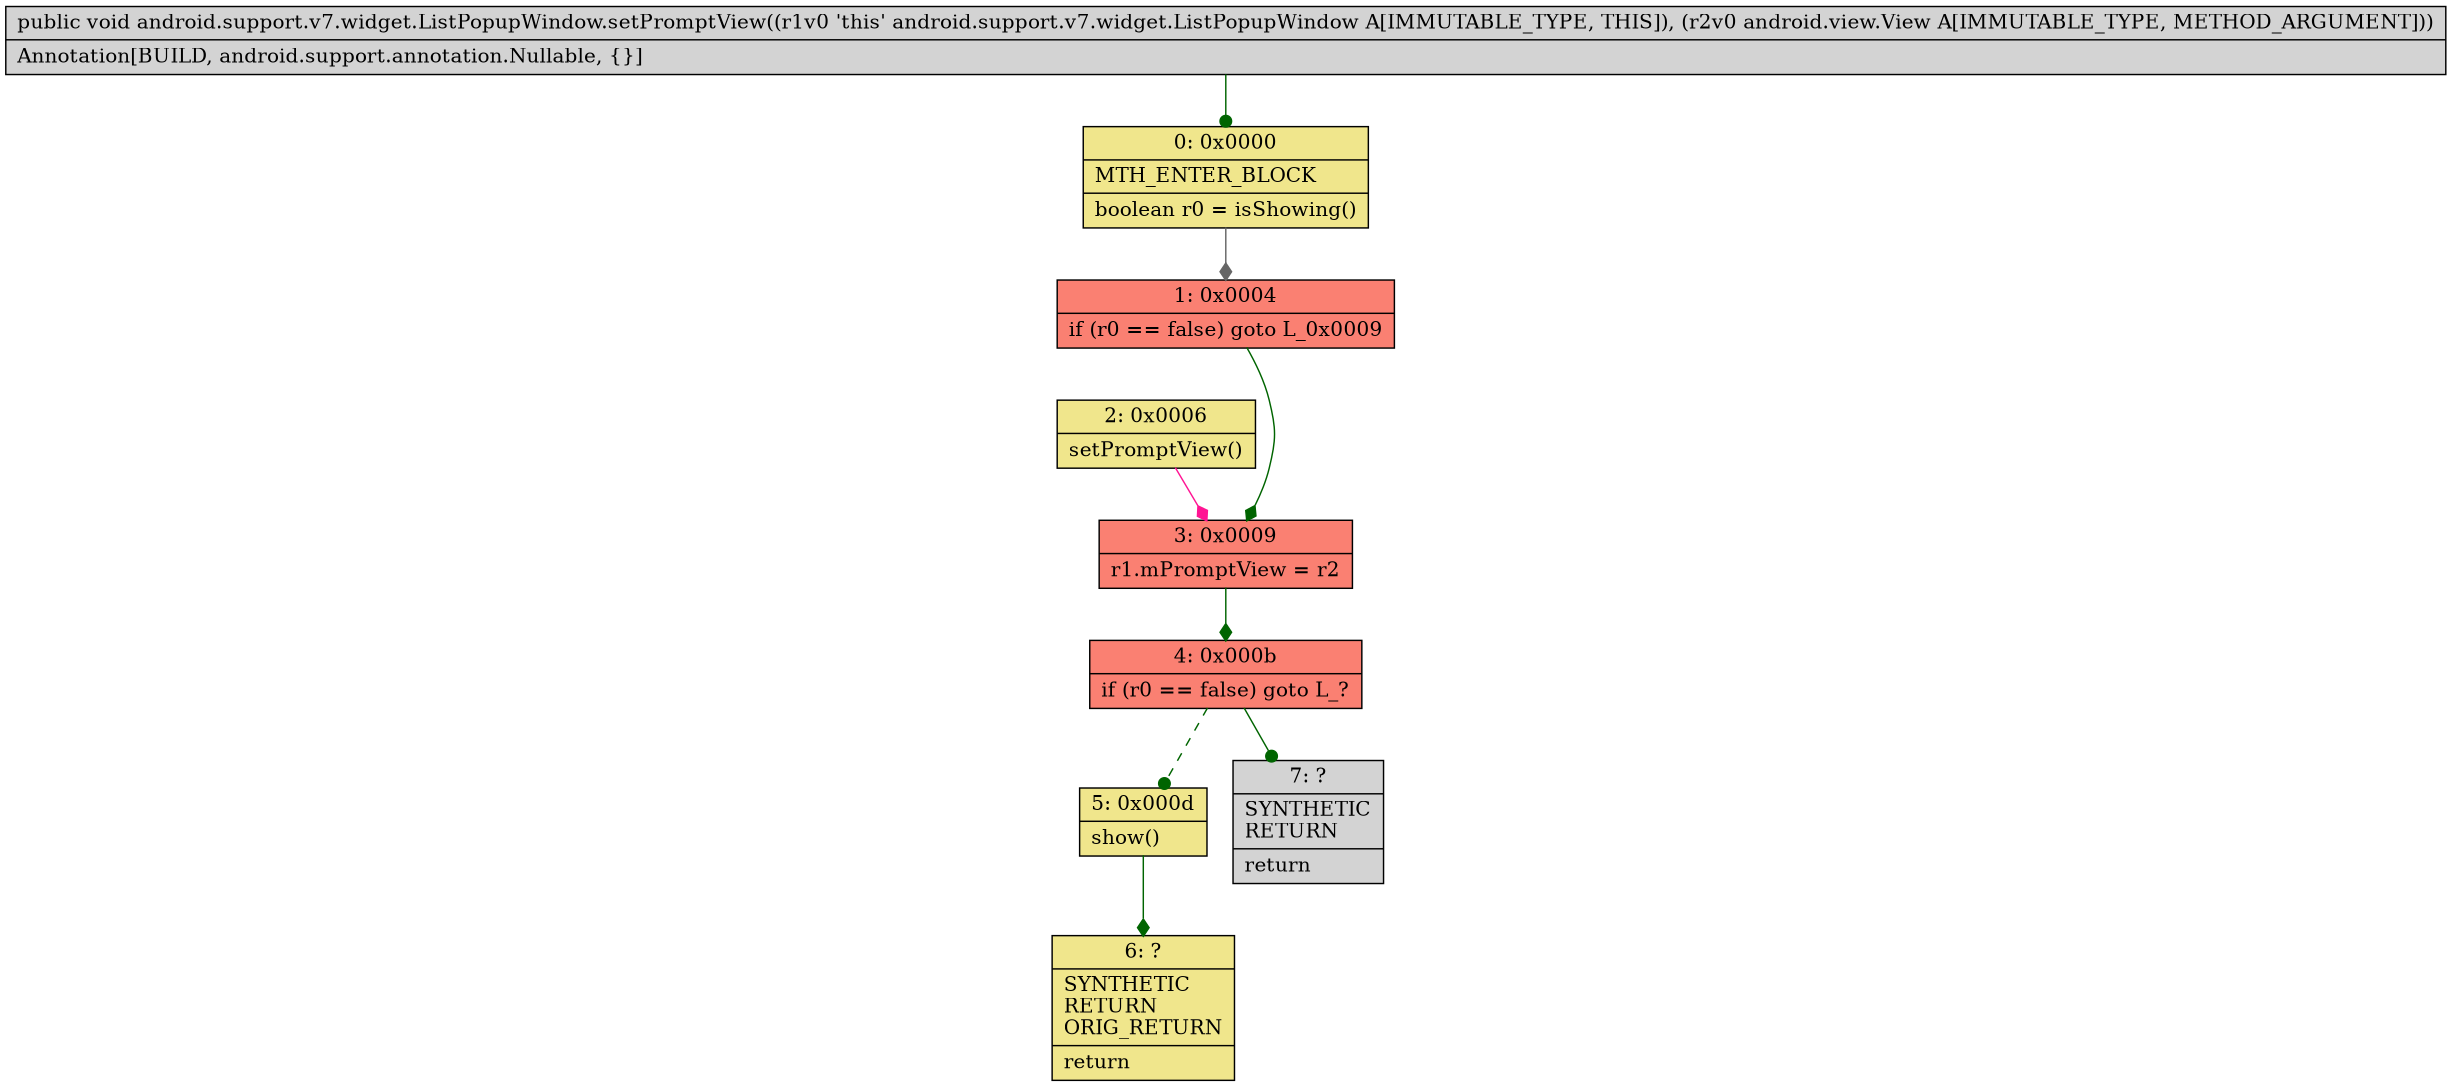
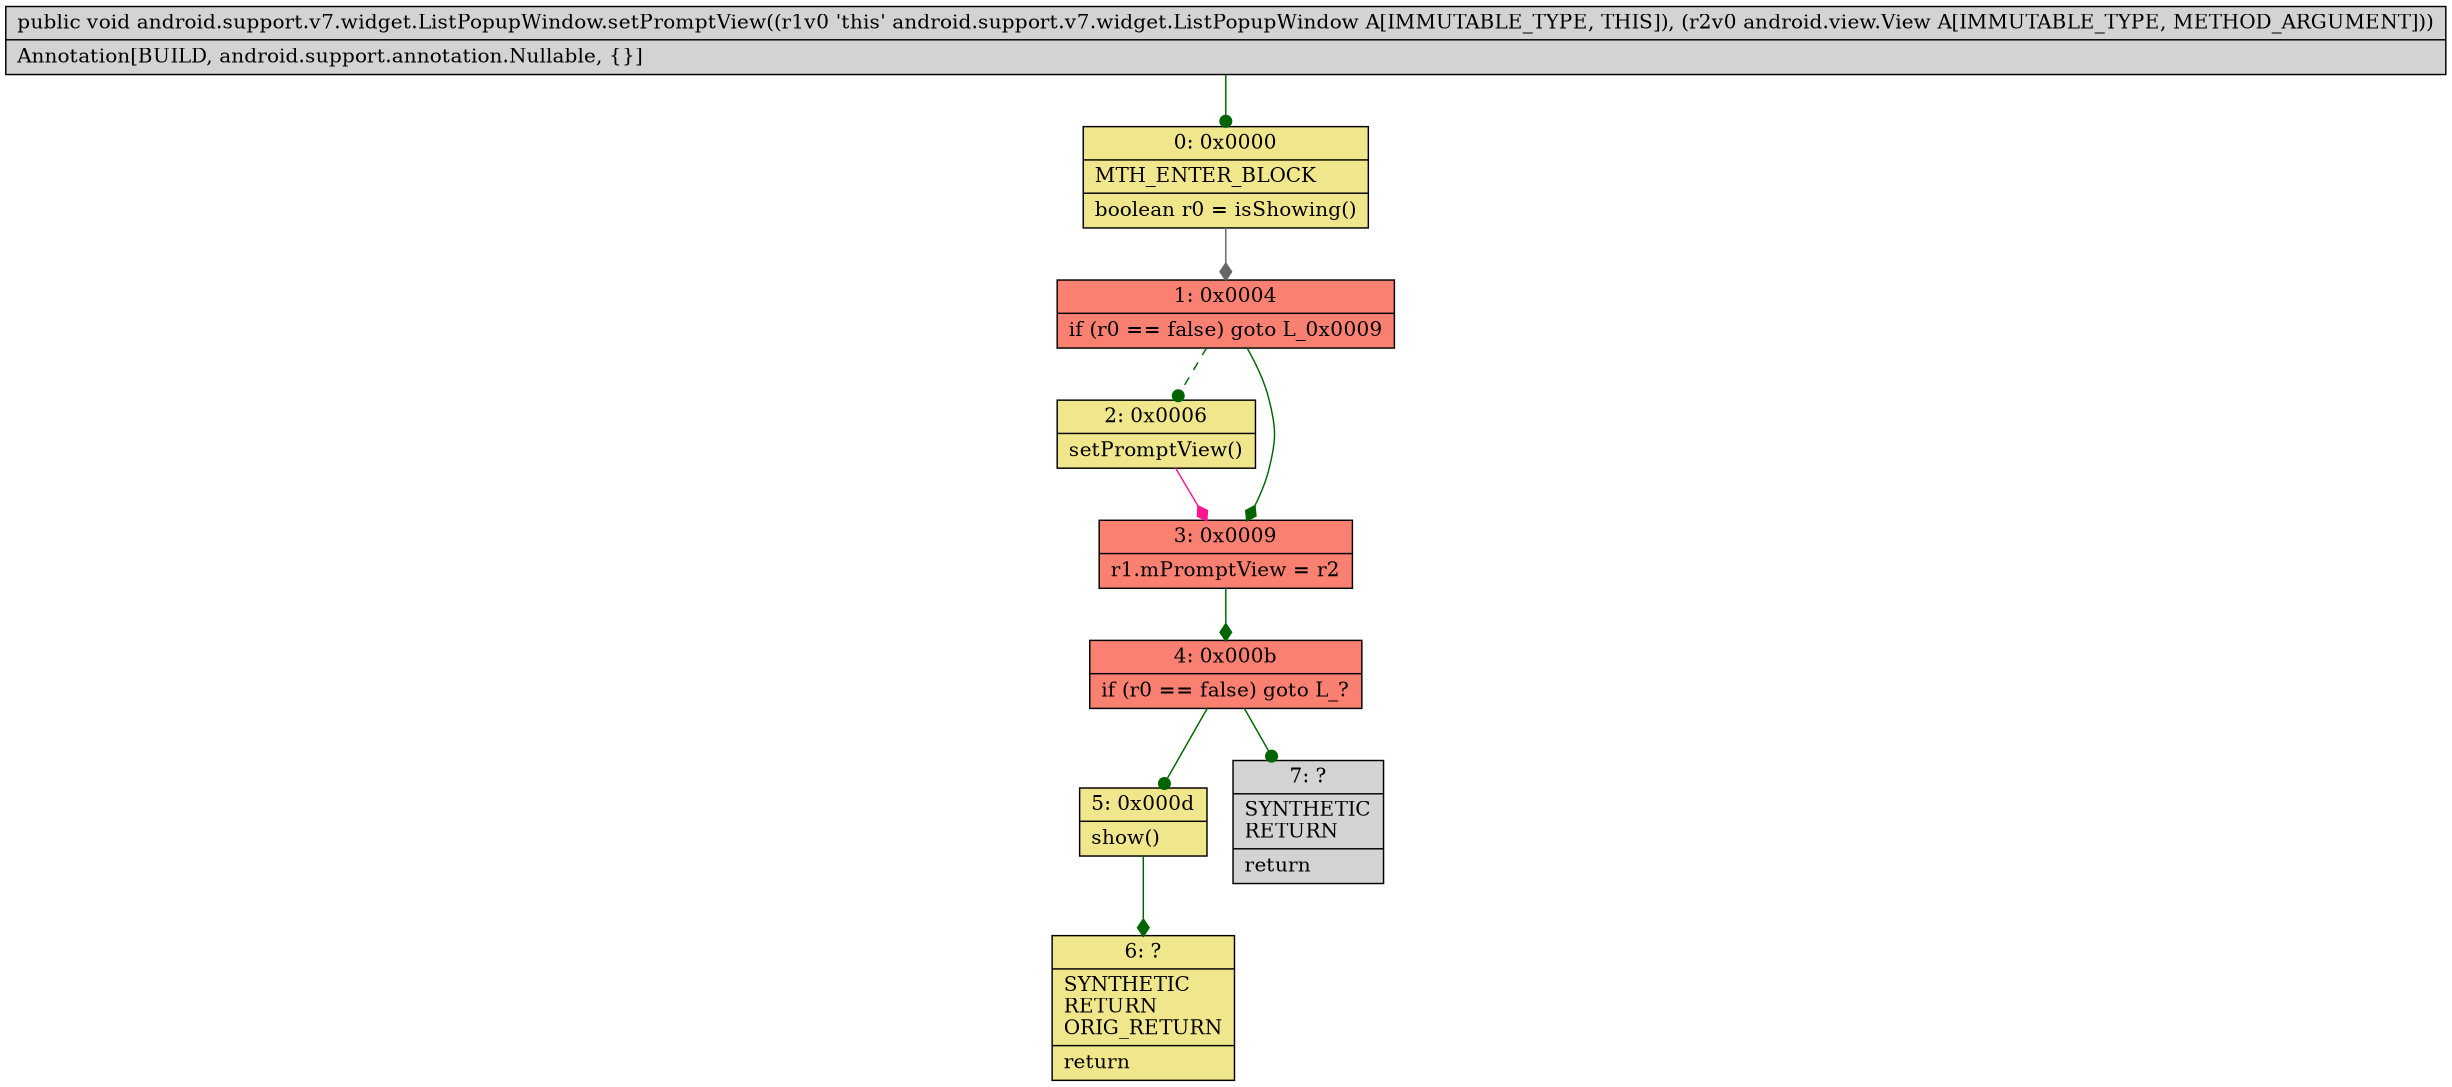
none -> (1194, 369)
(1188, 743) -> (1188, 743)
